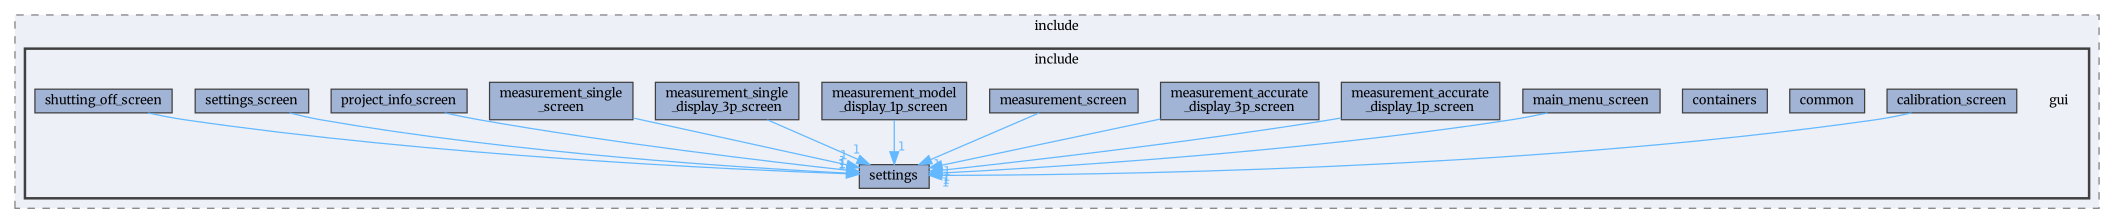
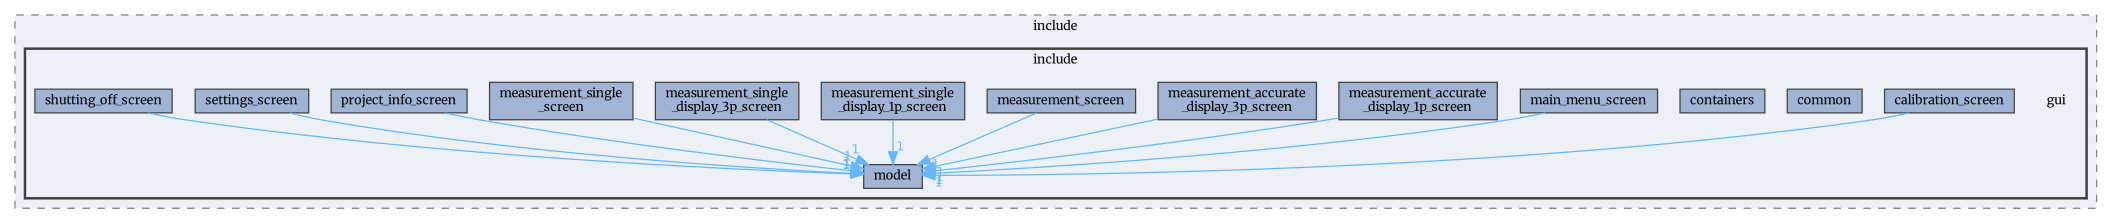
(894, 101) -> (893, 101)
(894, 176) -> (893, 176)
